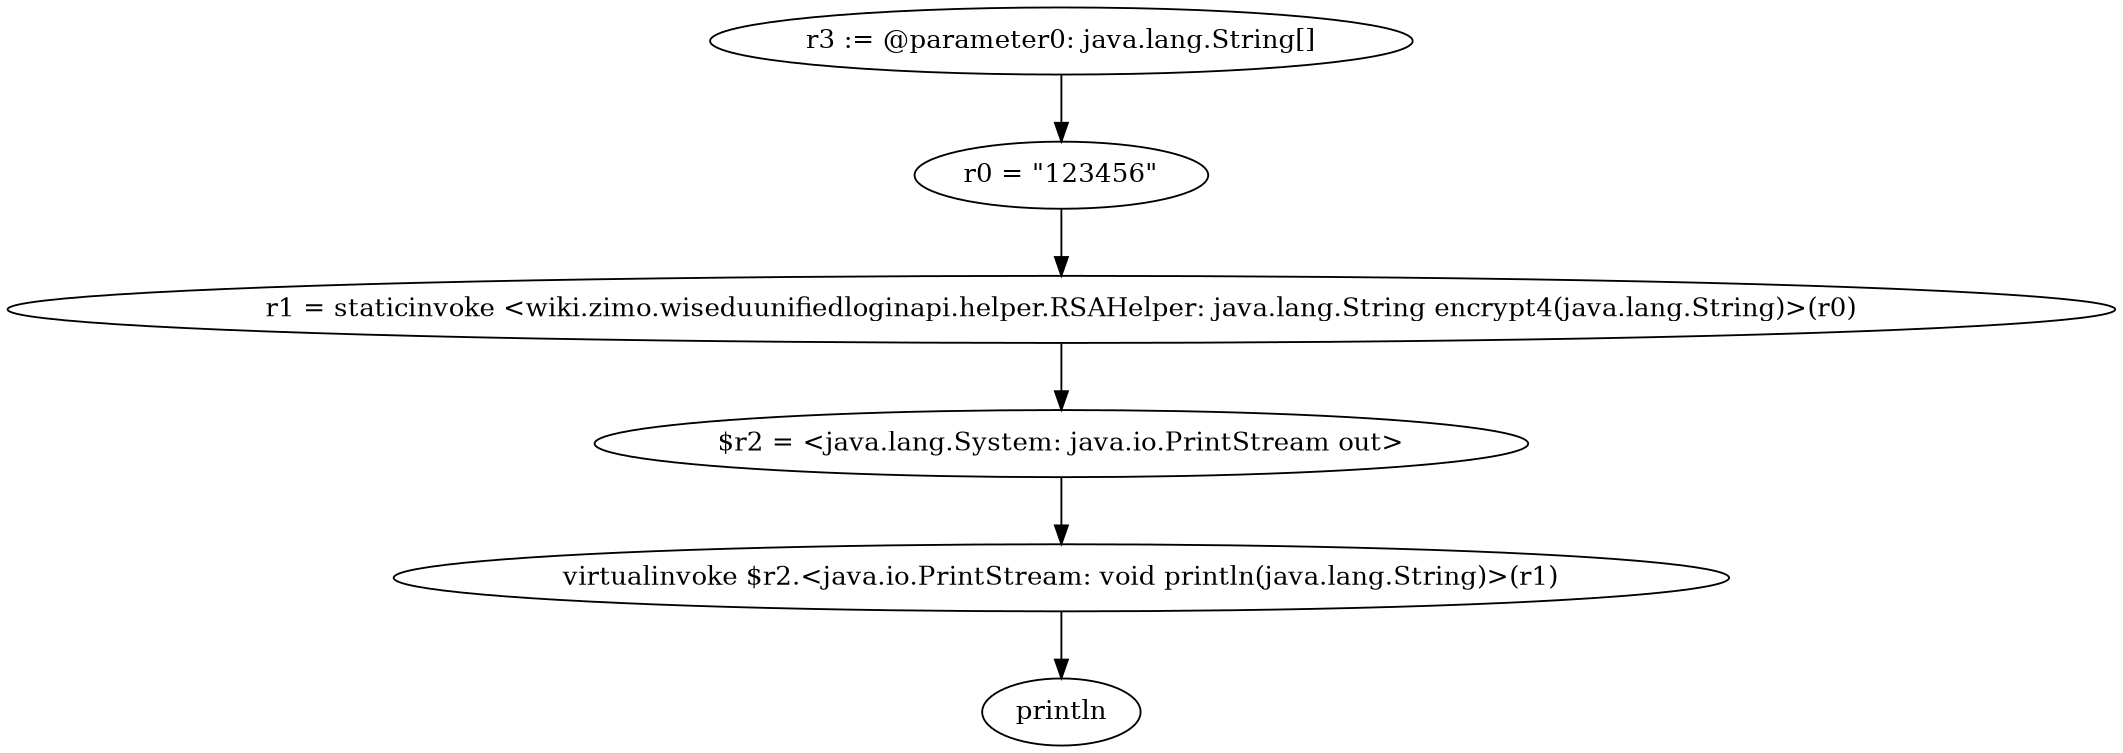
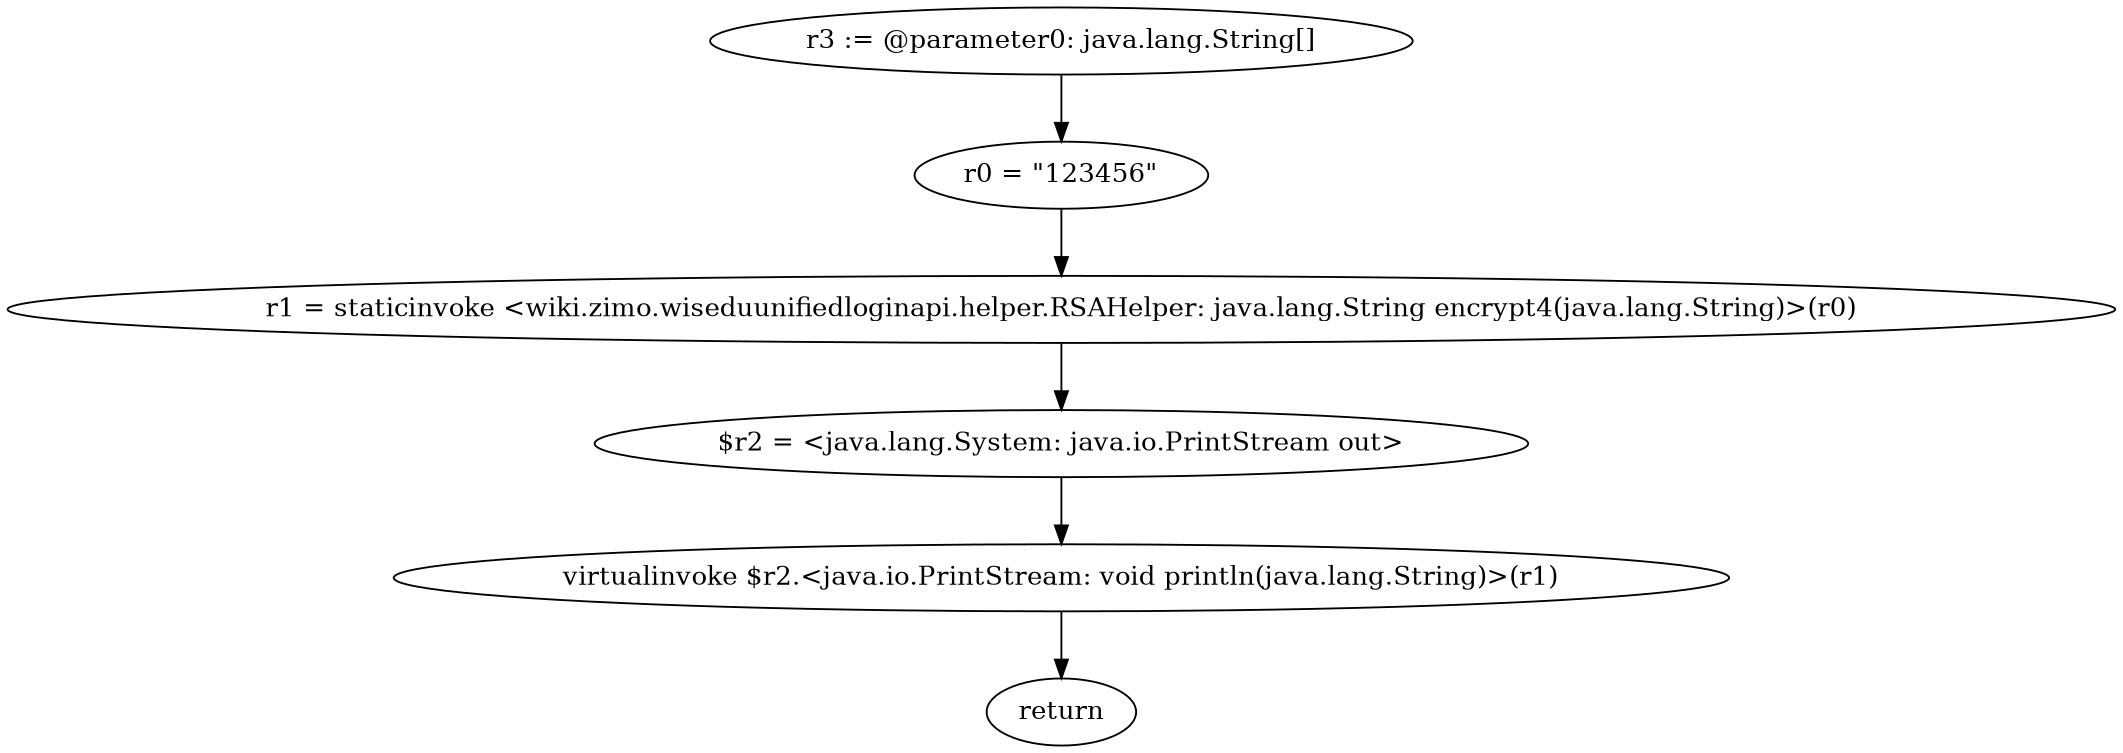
(1061, 712) -> (1061, 712)
